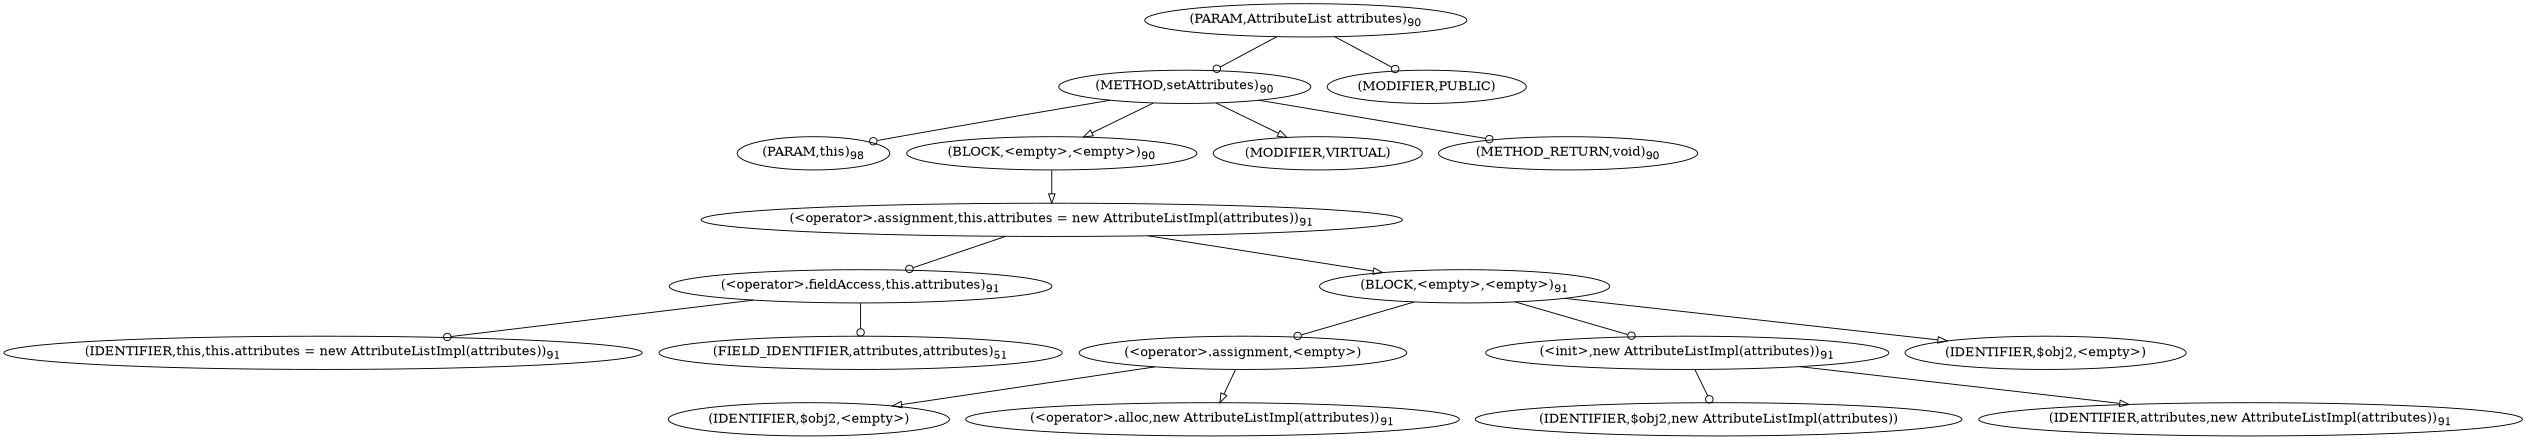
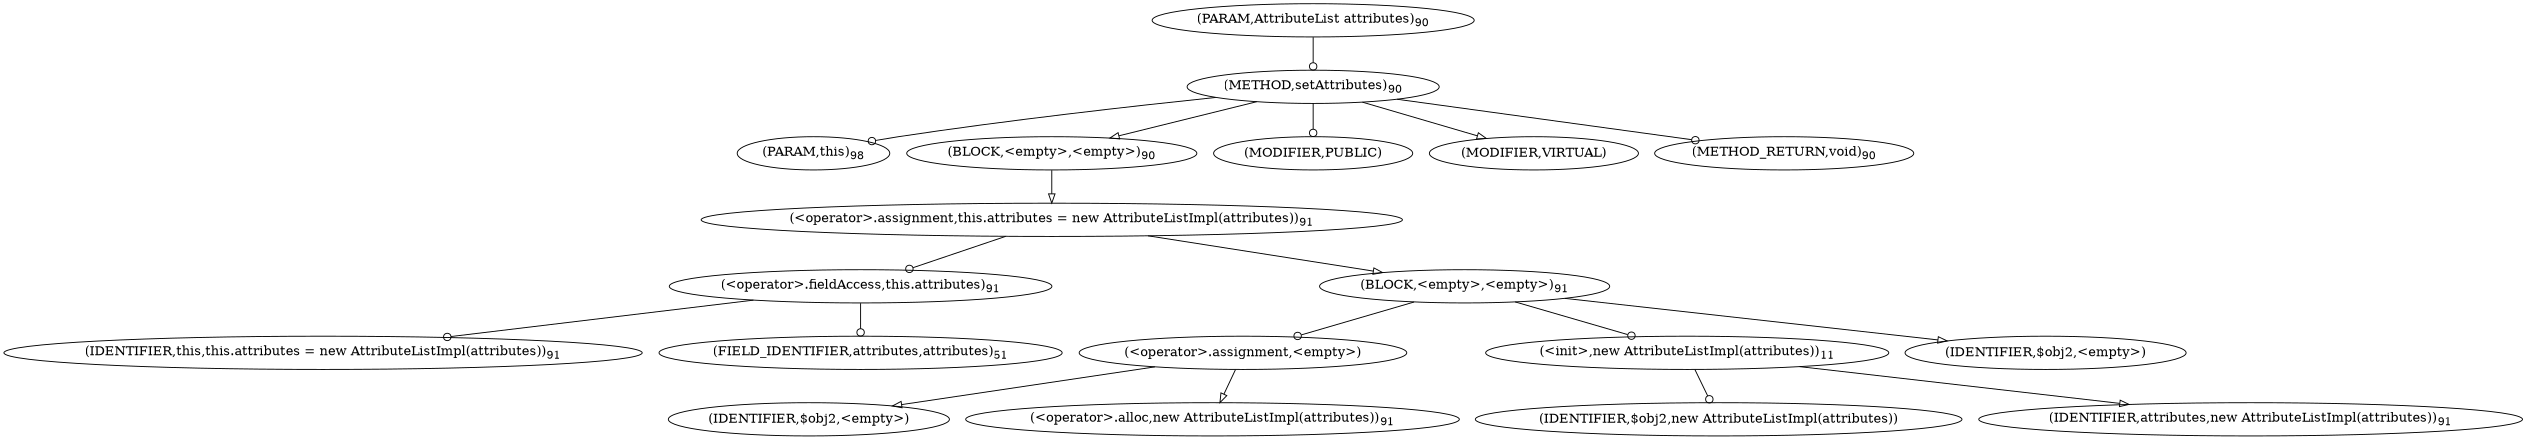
(1363, 52) -> (1313, 116)
(1828, 351) -> (1828, 351)
